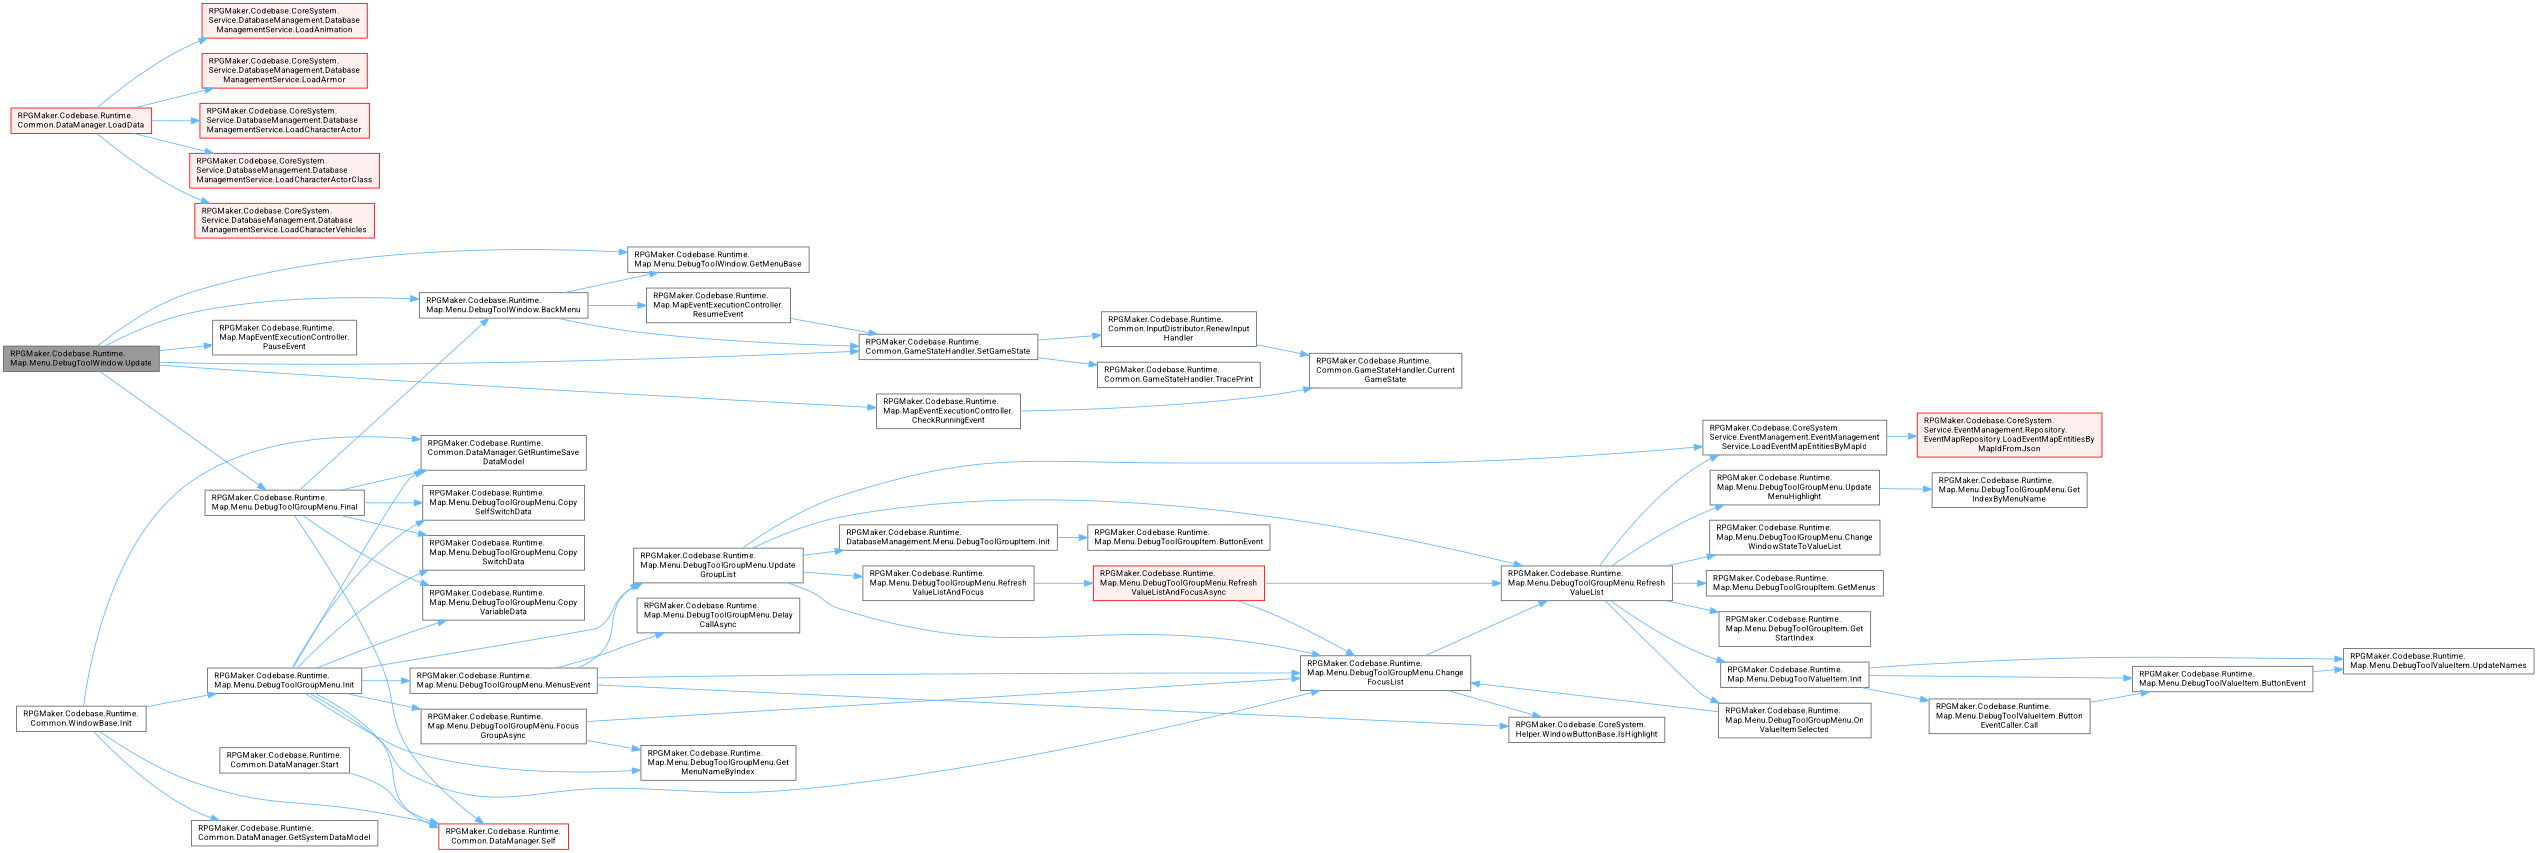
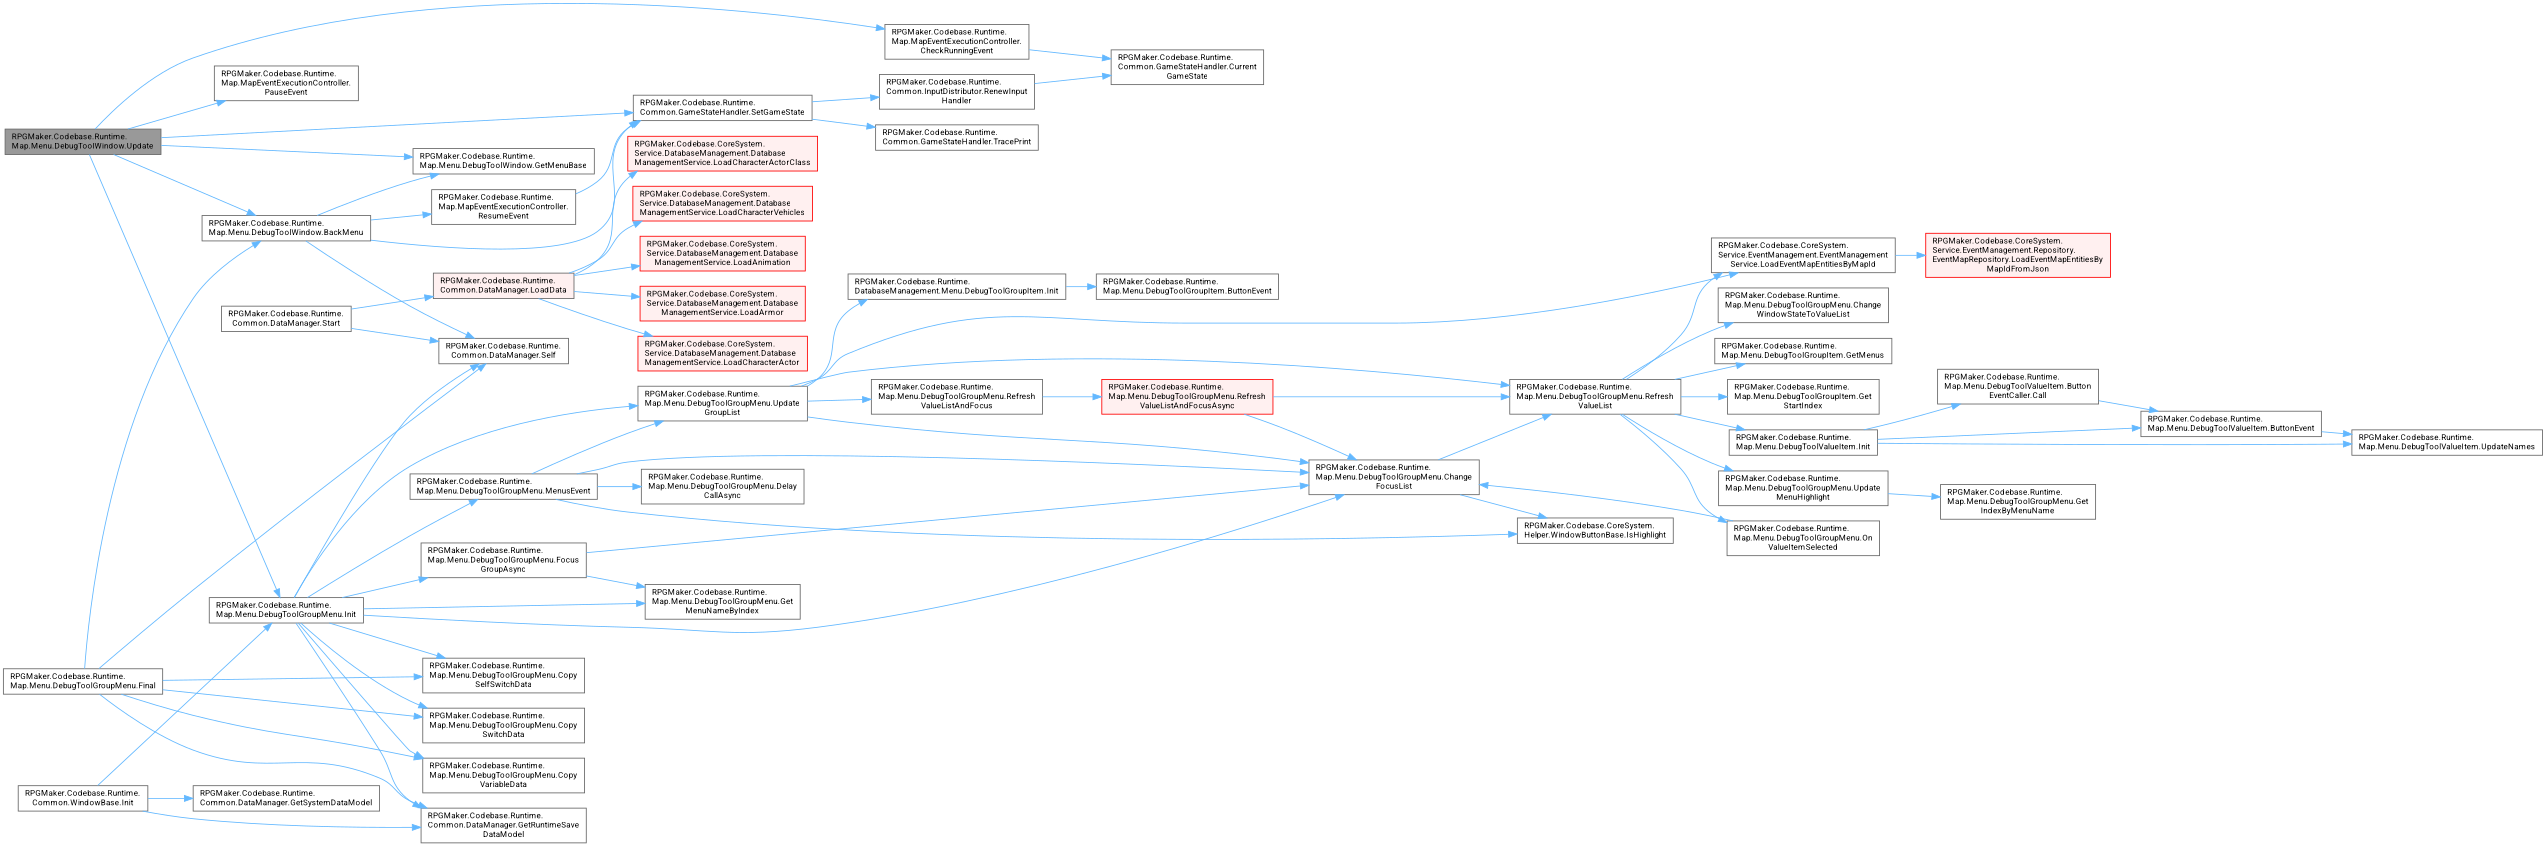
(81, 121) -> (504, 286)
none -> (388, 303)
(180, 428) -> (183, 372)
(258, 799) -> (384, 291)
(504, 837) -> (504, 351)
